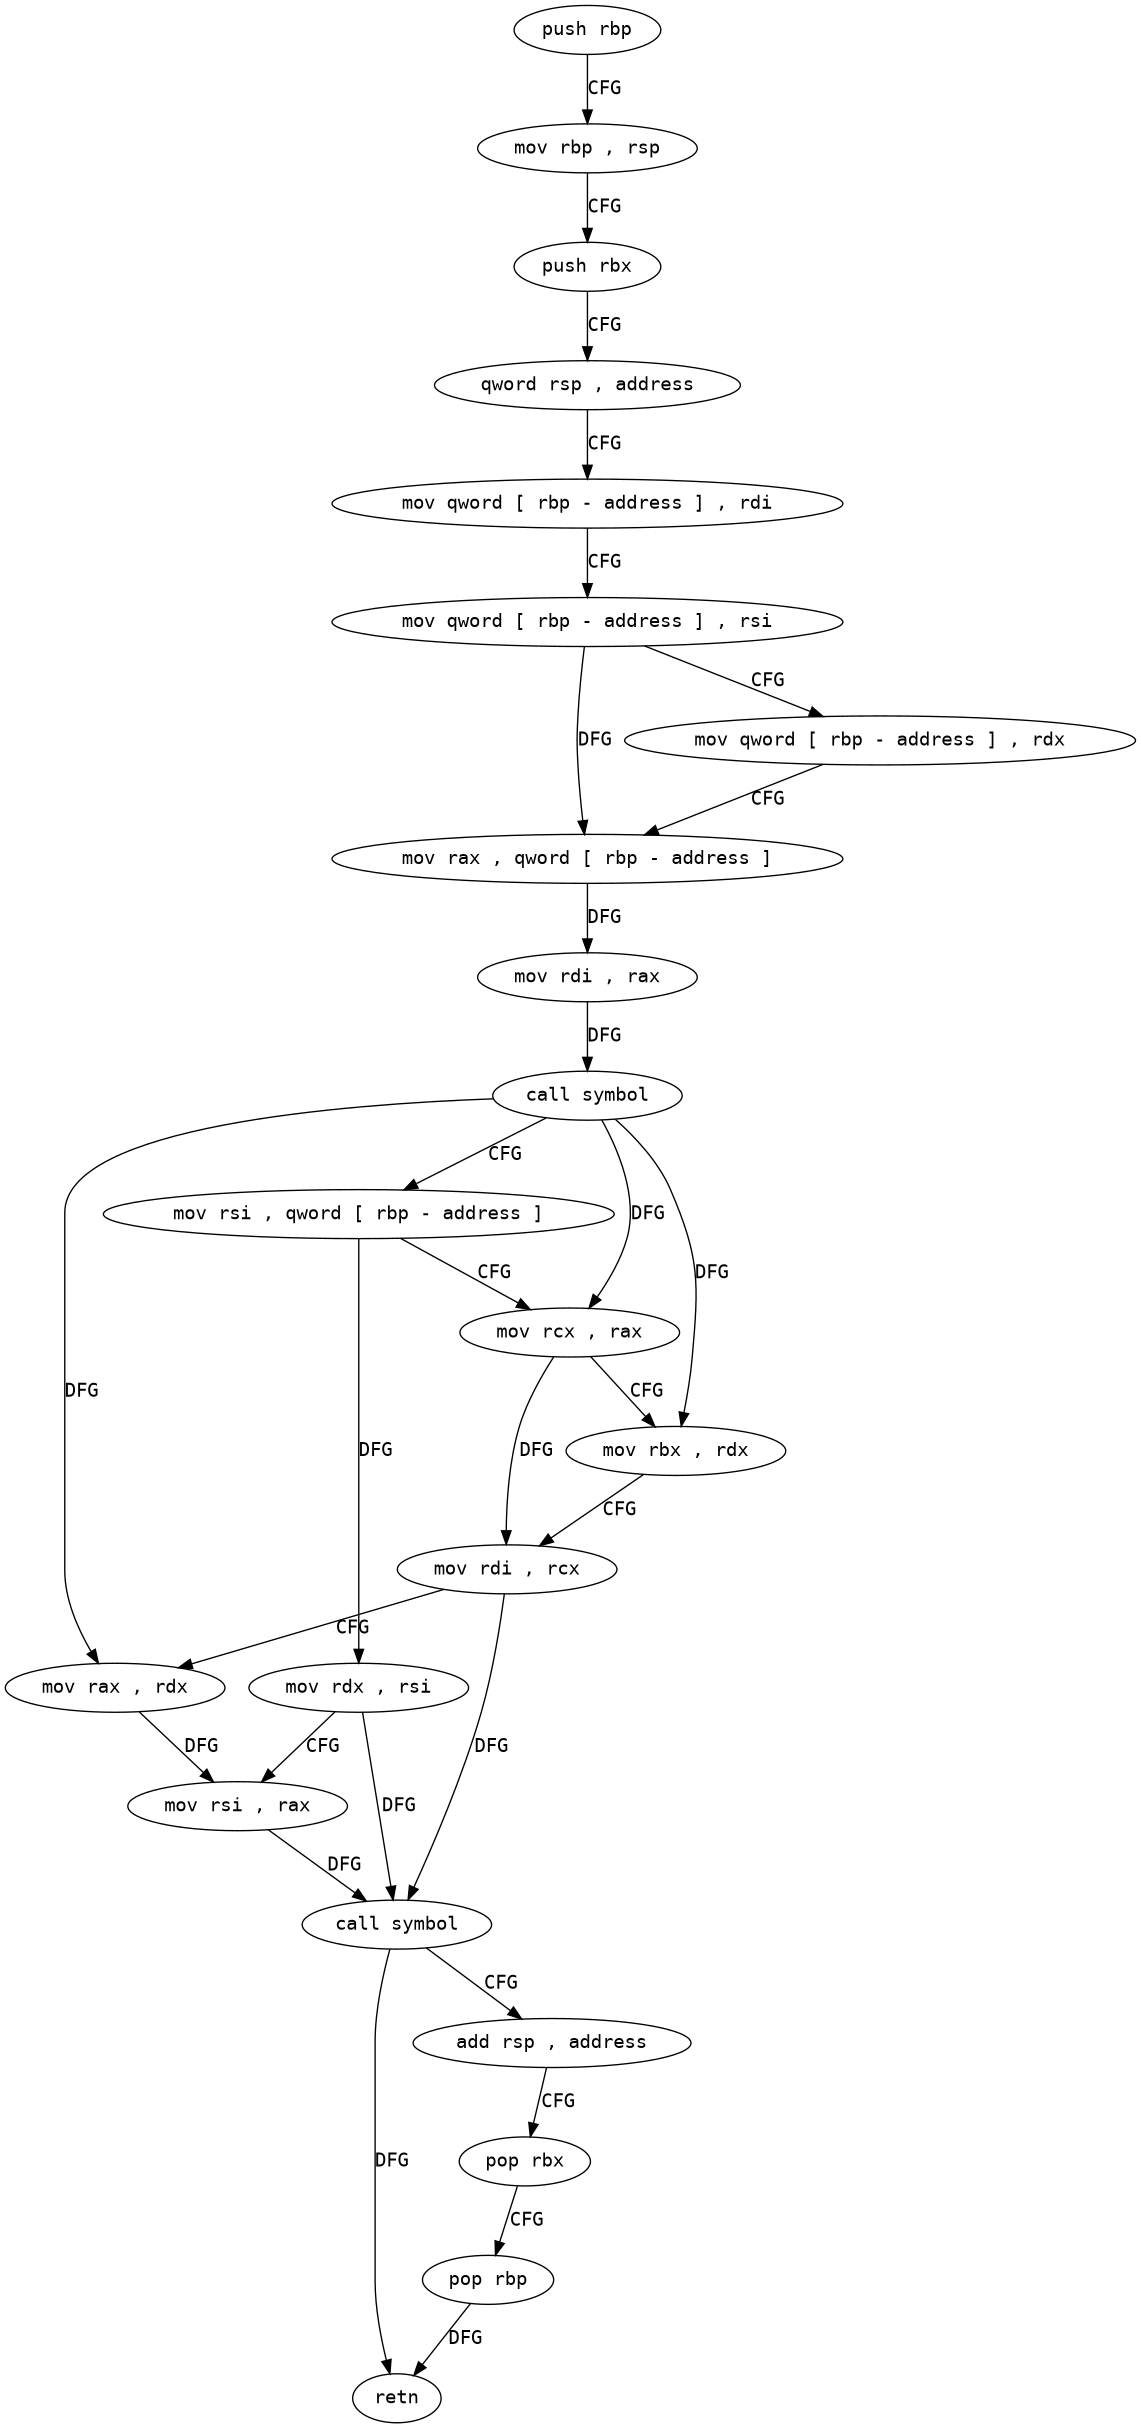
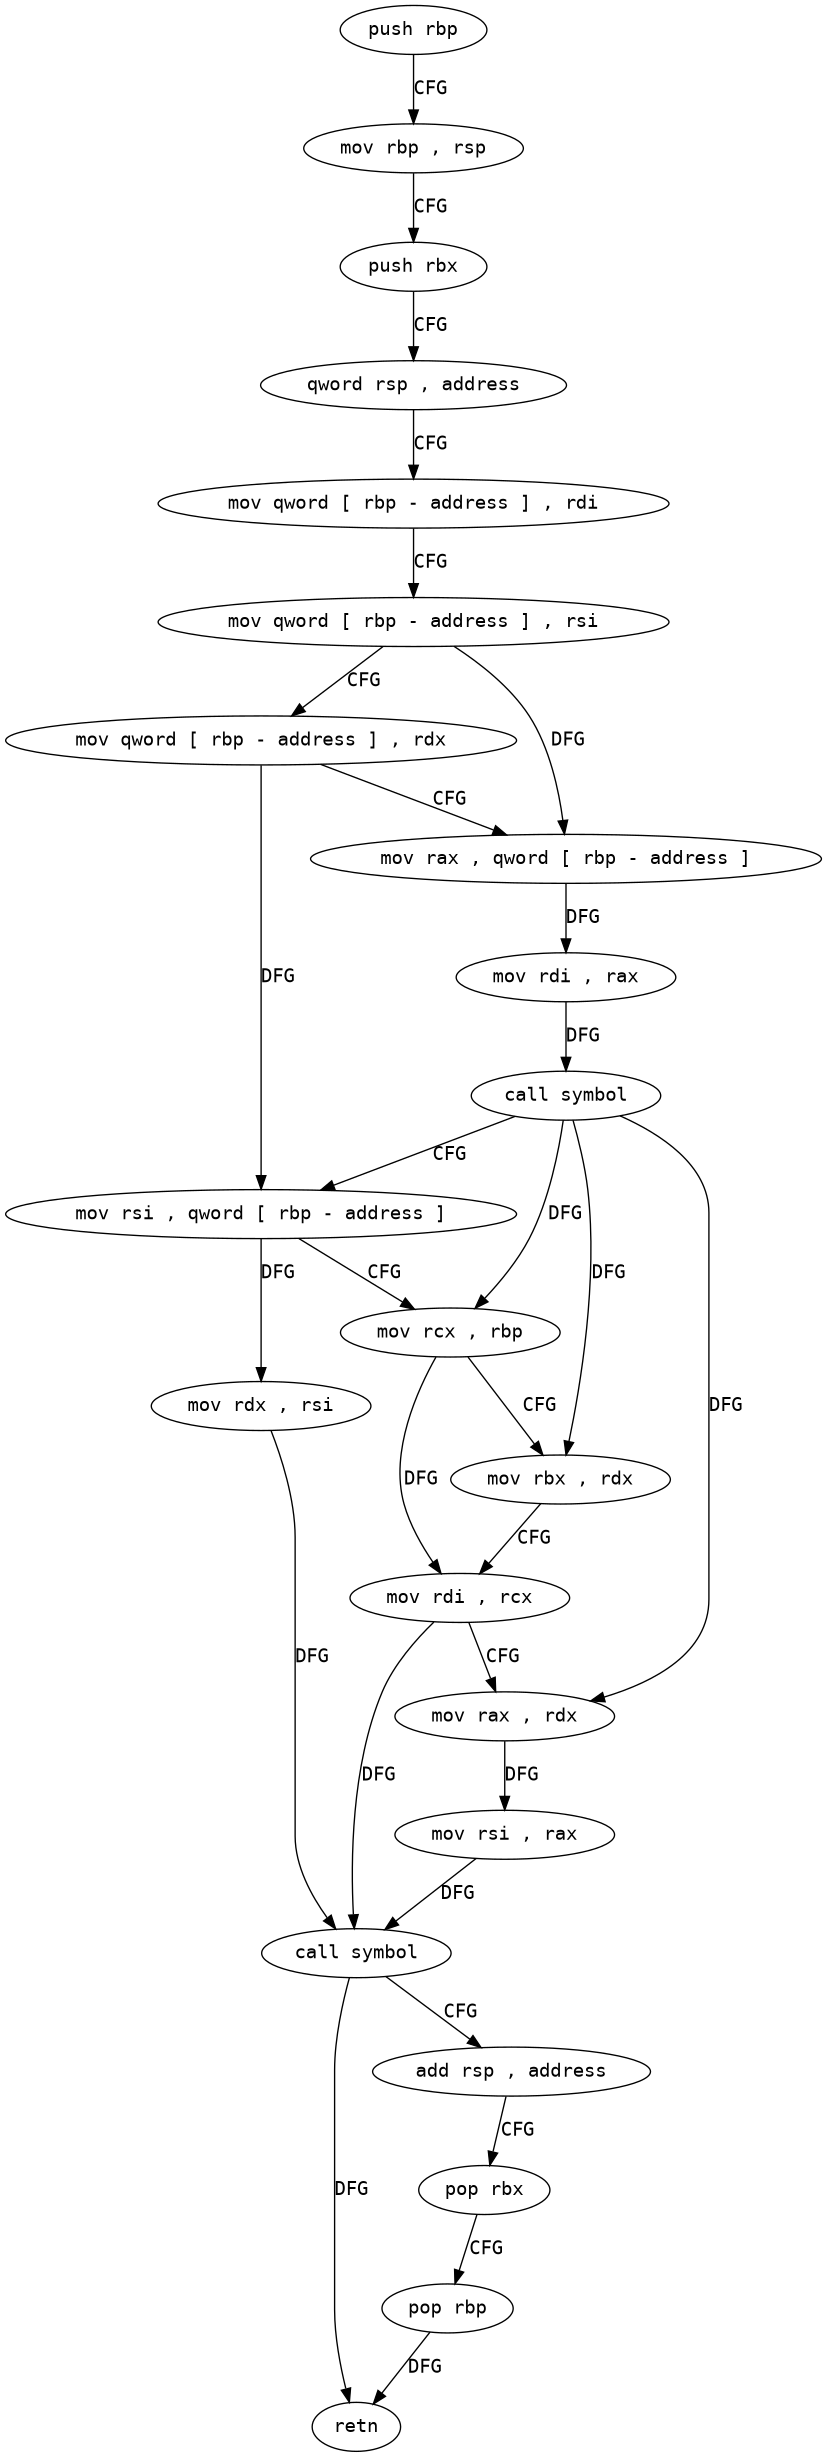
none -> (261, 970)
(570, 1333) -> (450, 1333)
(303, 1742) -> none
